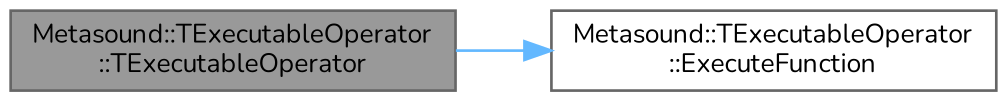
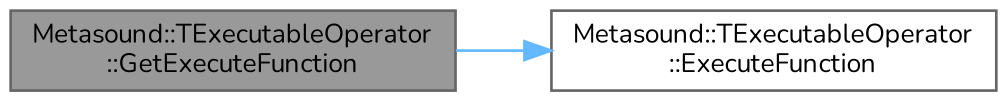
(233, 51) -> (233, 51)
